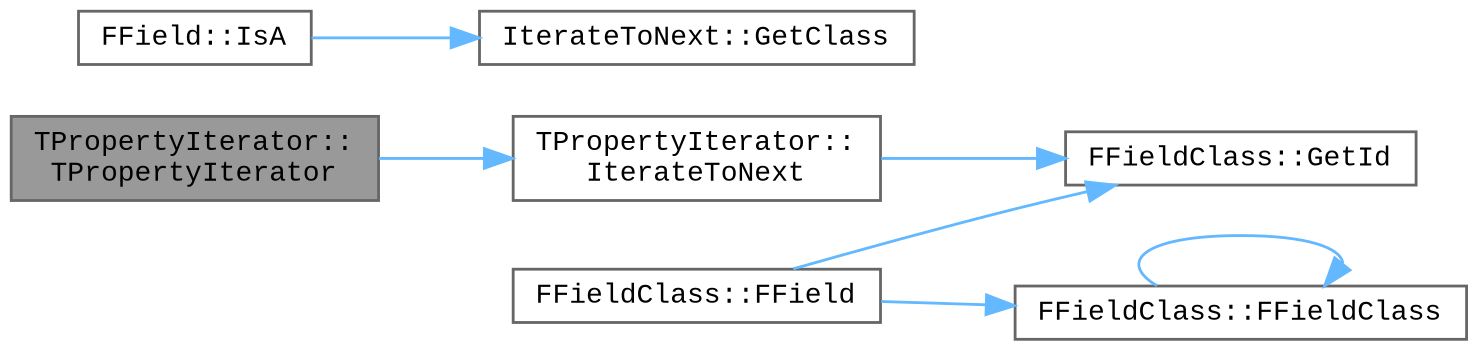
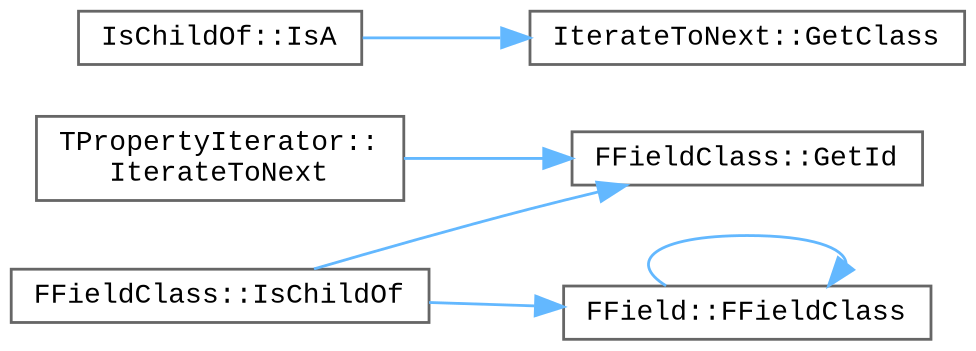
(195, 38) -> (220, 38)
(195, 158) -> none
(697, 296) -> (220, 296)
(1241, 313) -> (747, 313)
